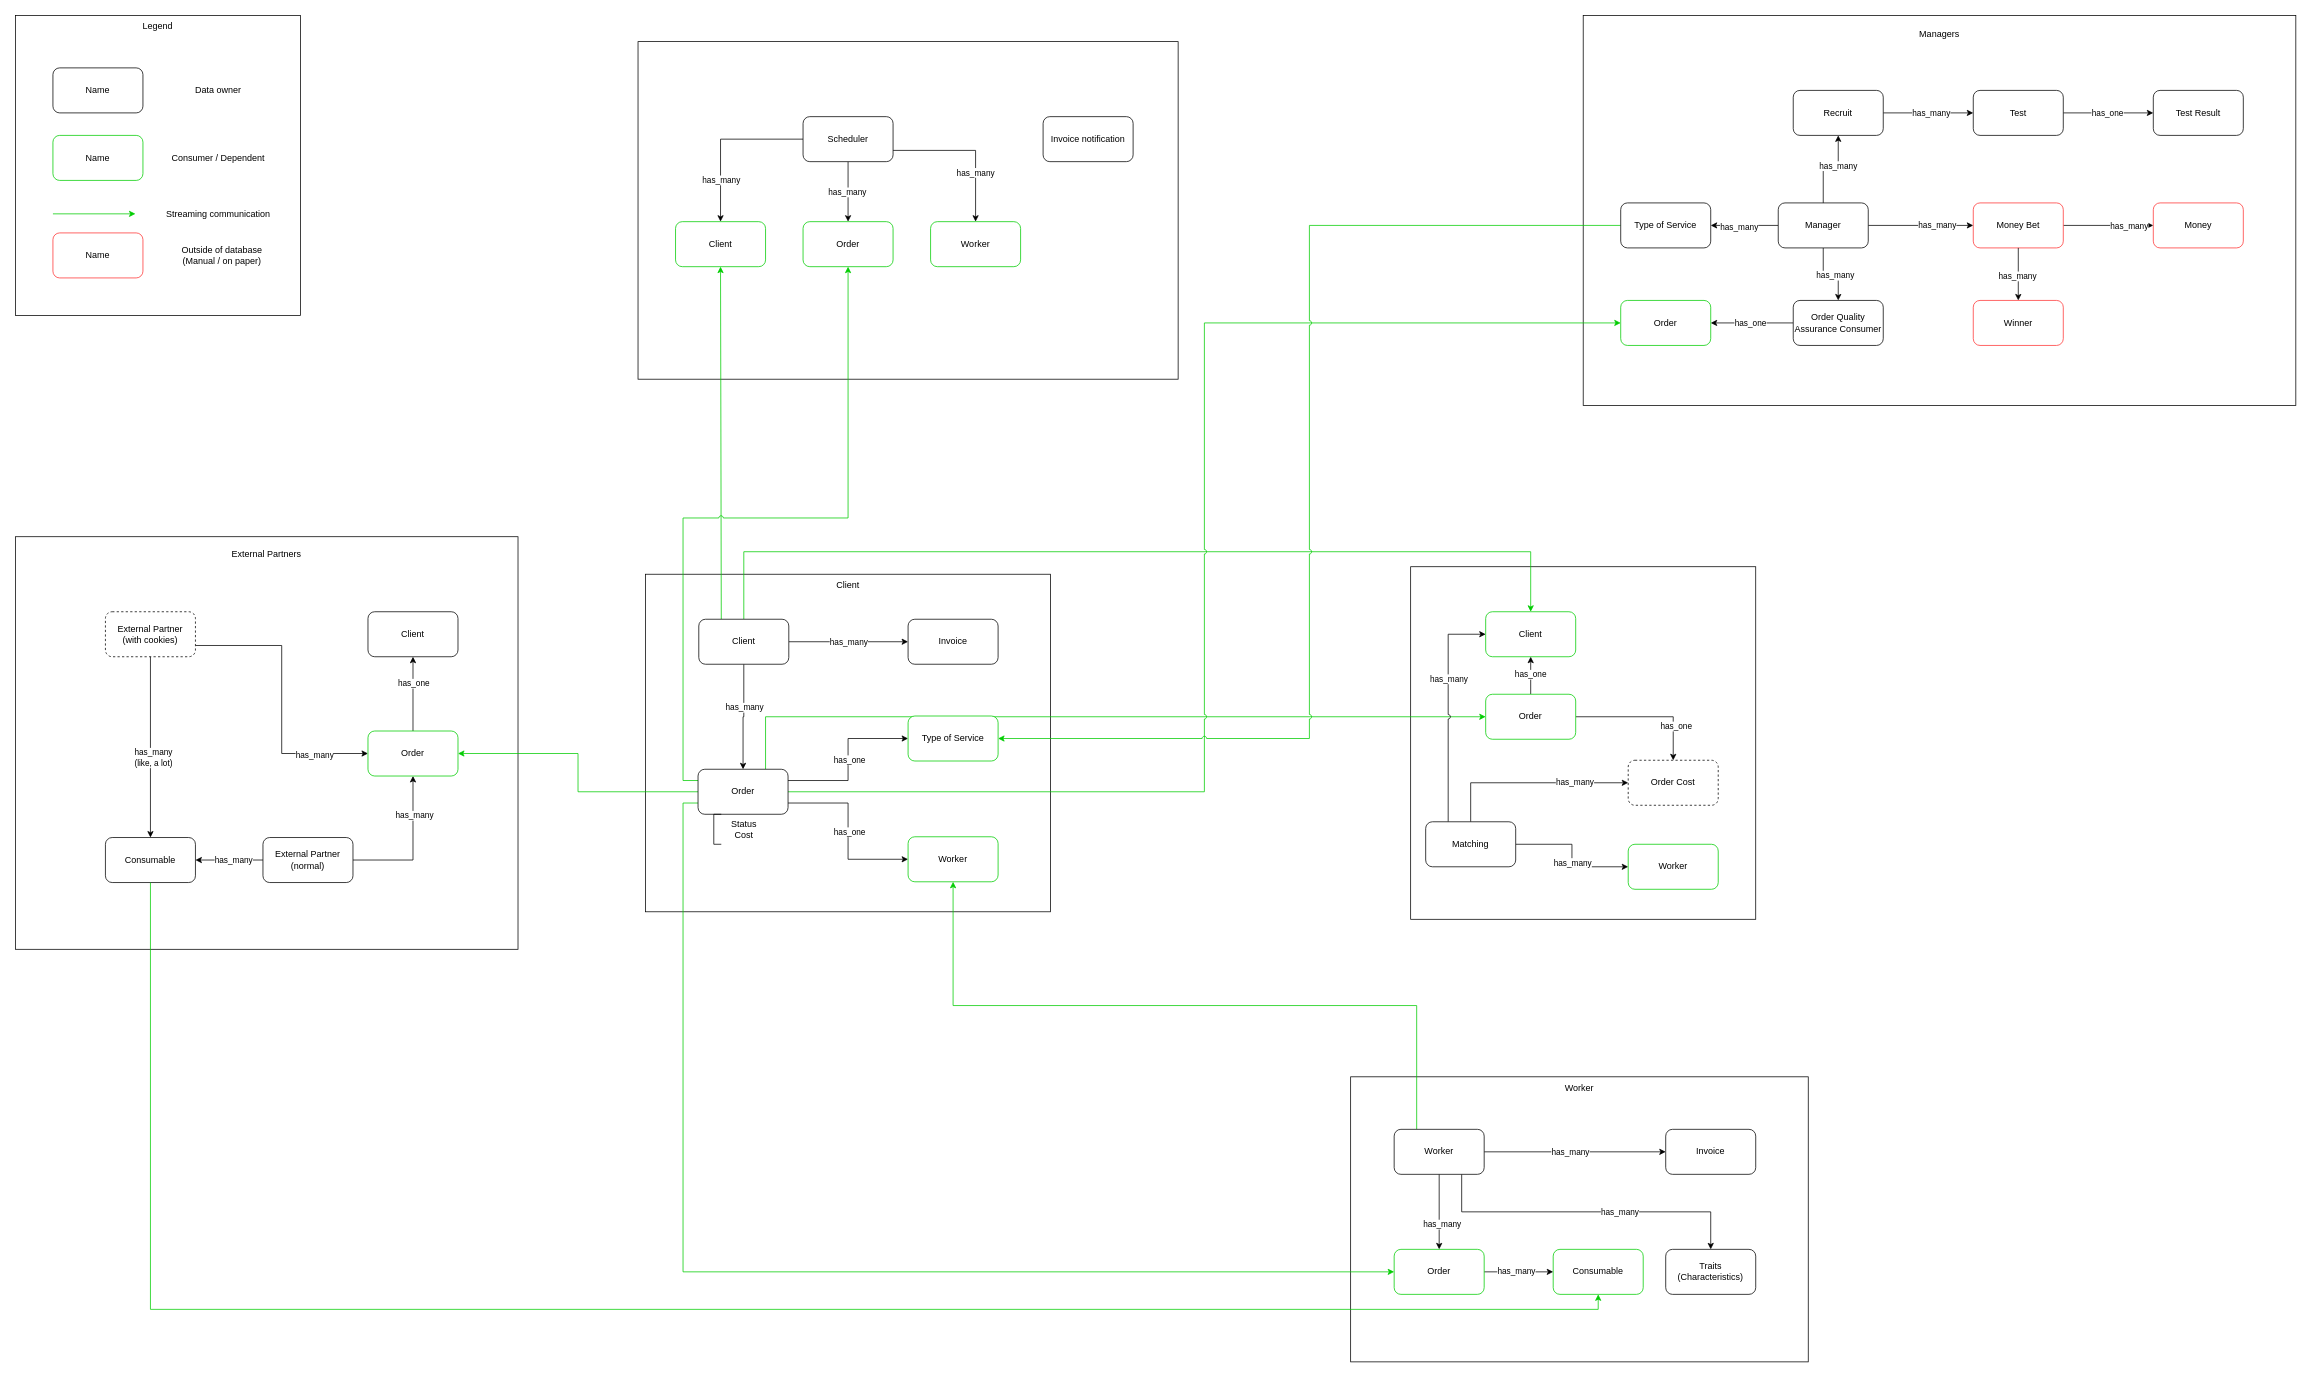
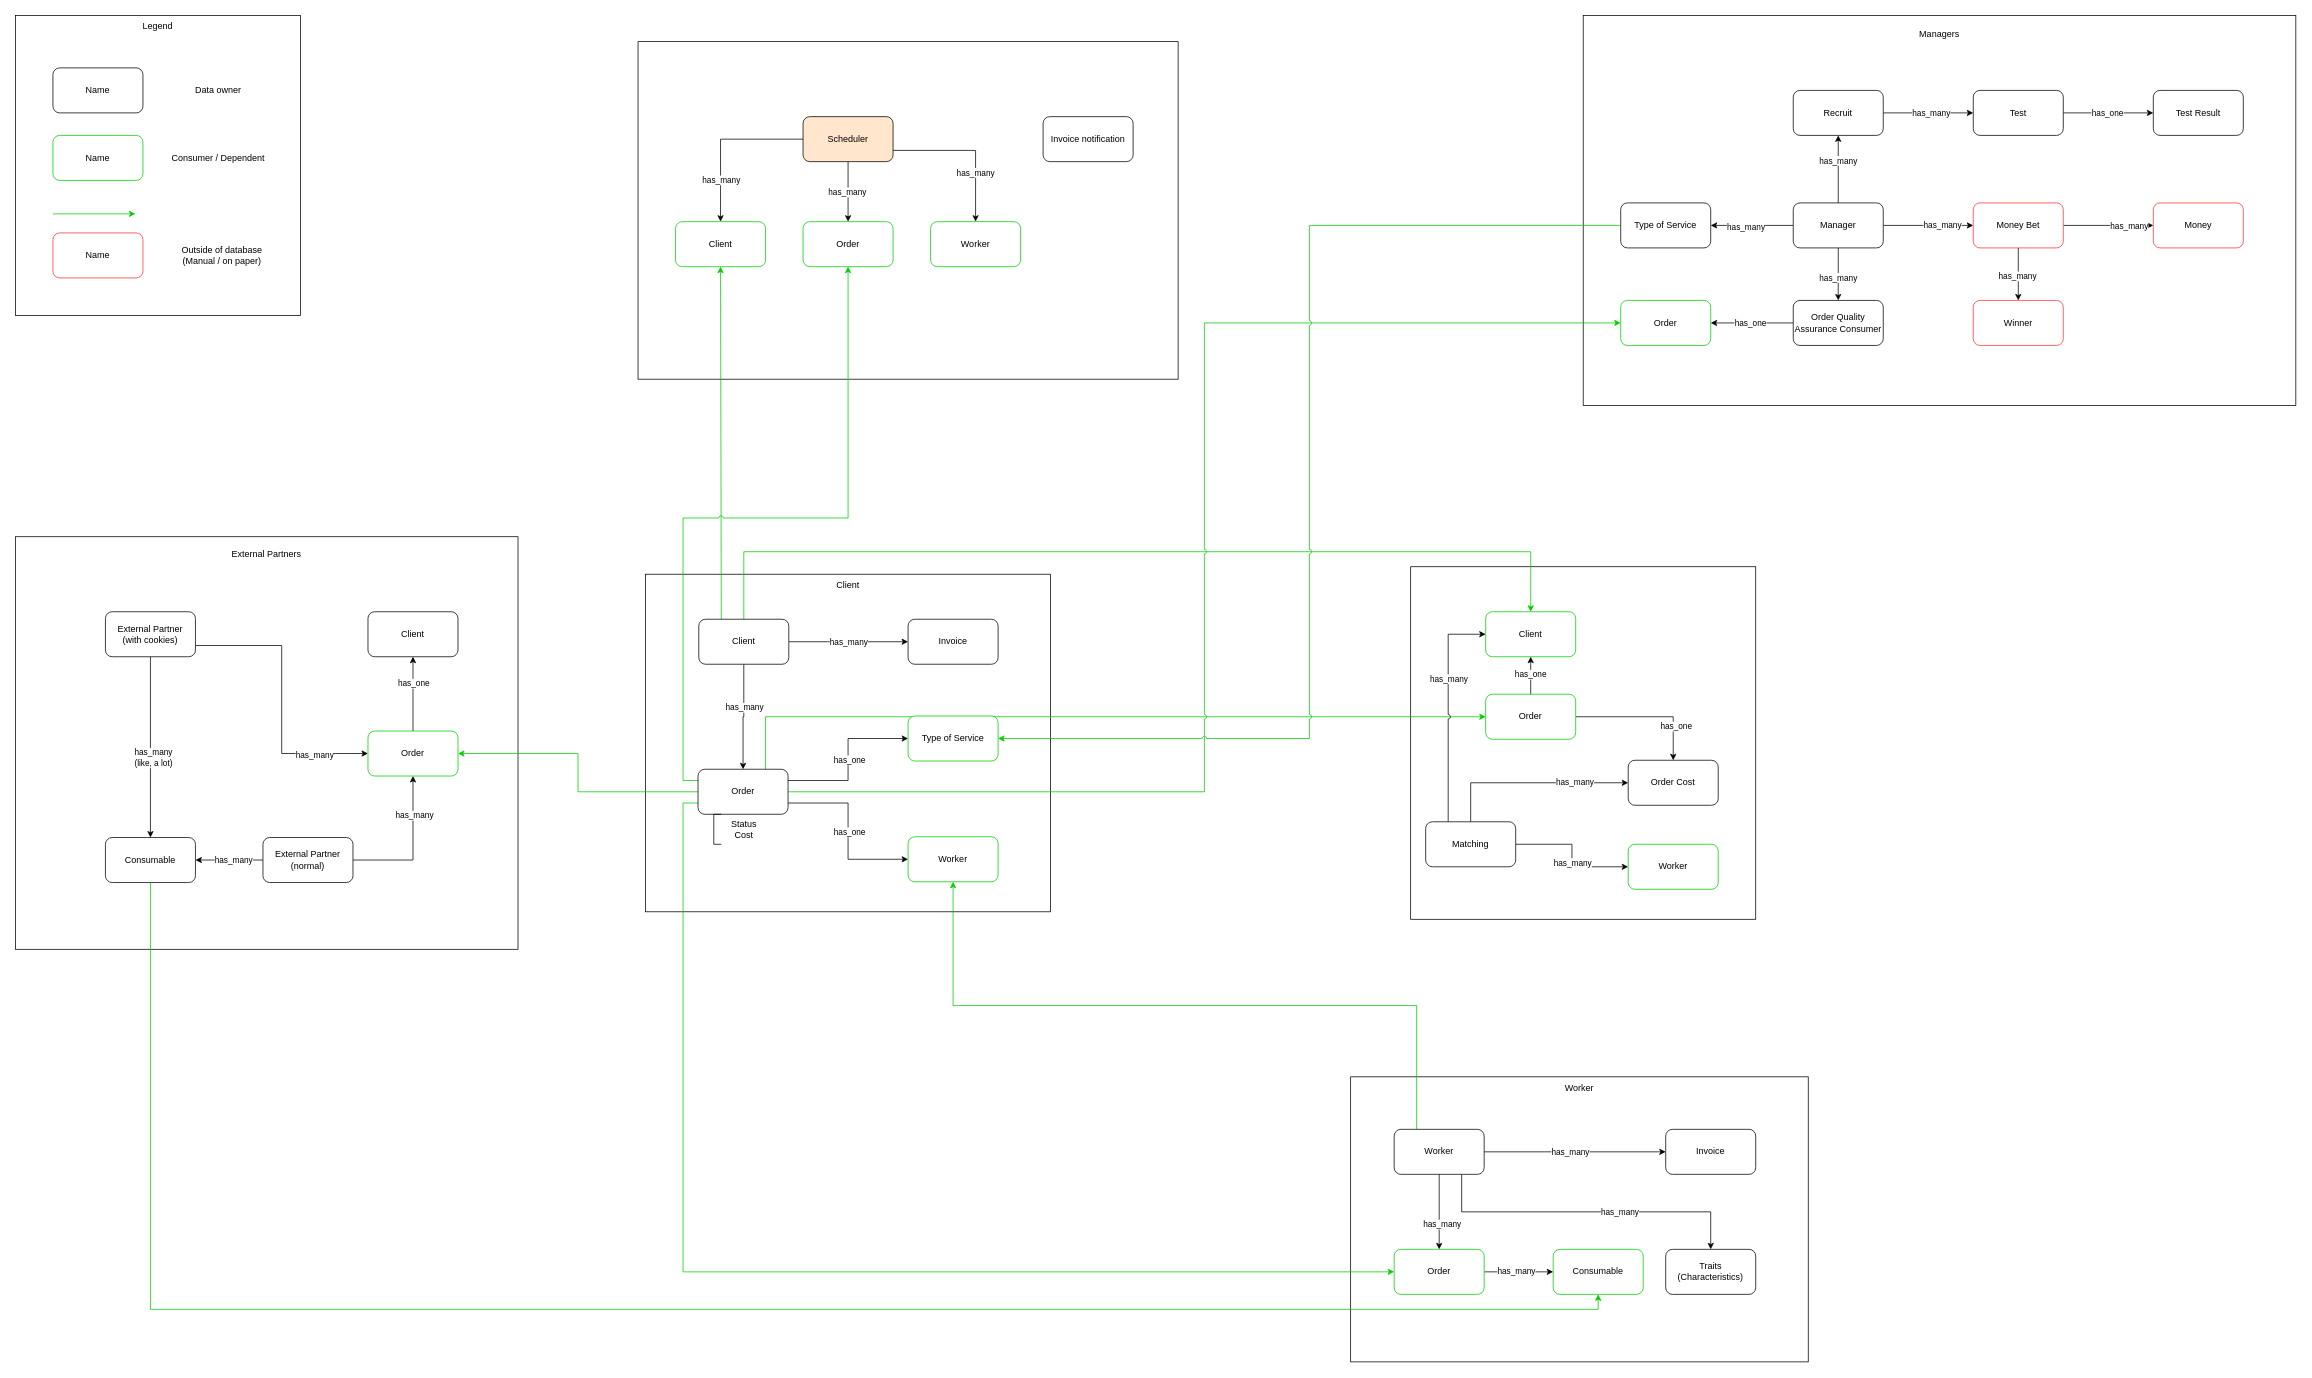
(848, 139) -> (848, 139)
(218, 214) -> none
(1823, 225) -> (1838, 225)
(150, 634) -> (150, 634)
(1673, 783) -> (1673, 783)
